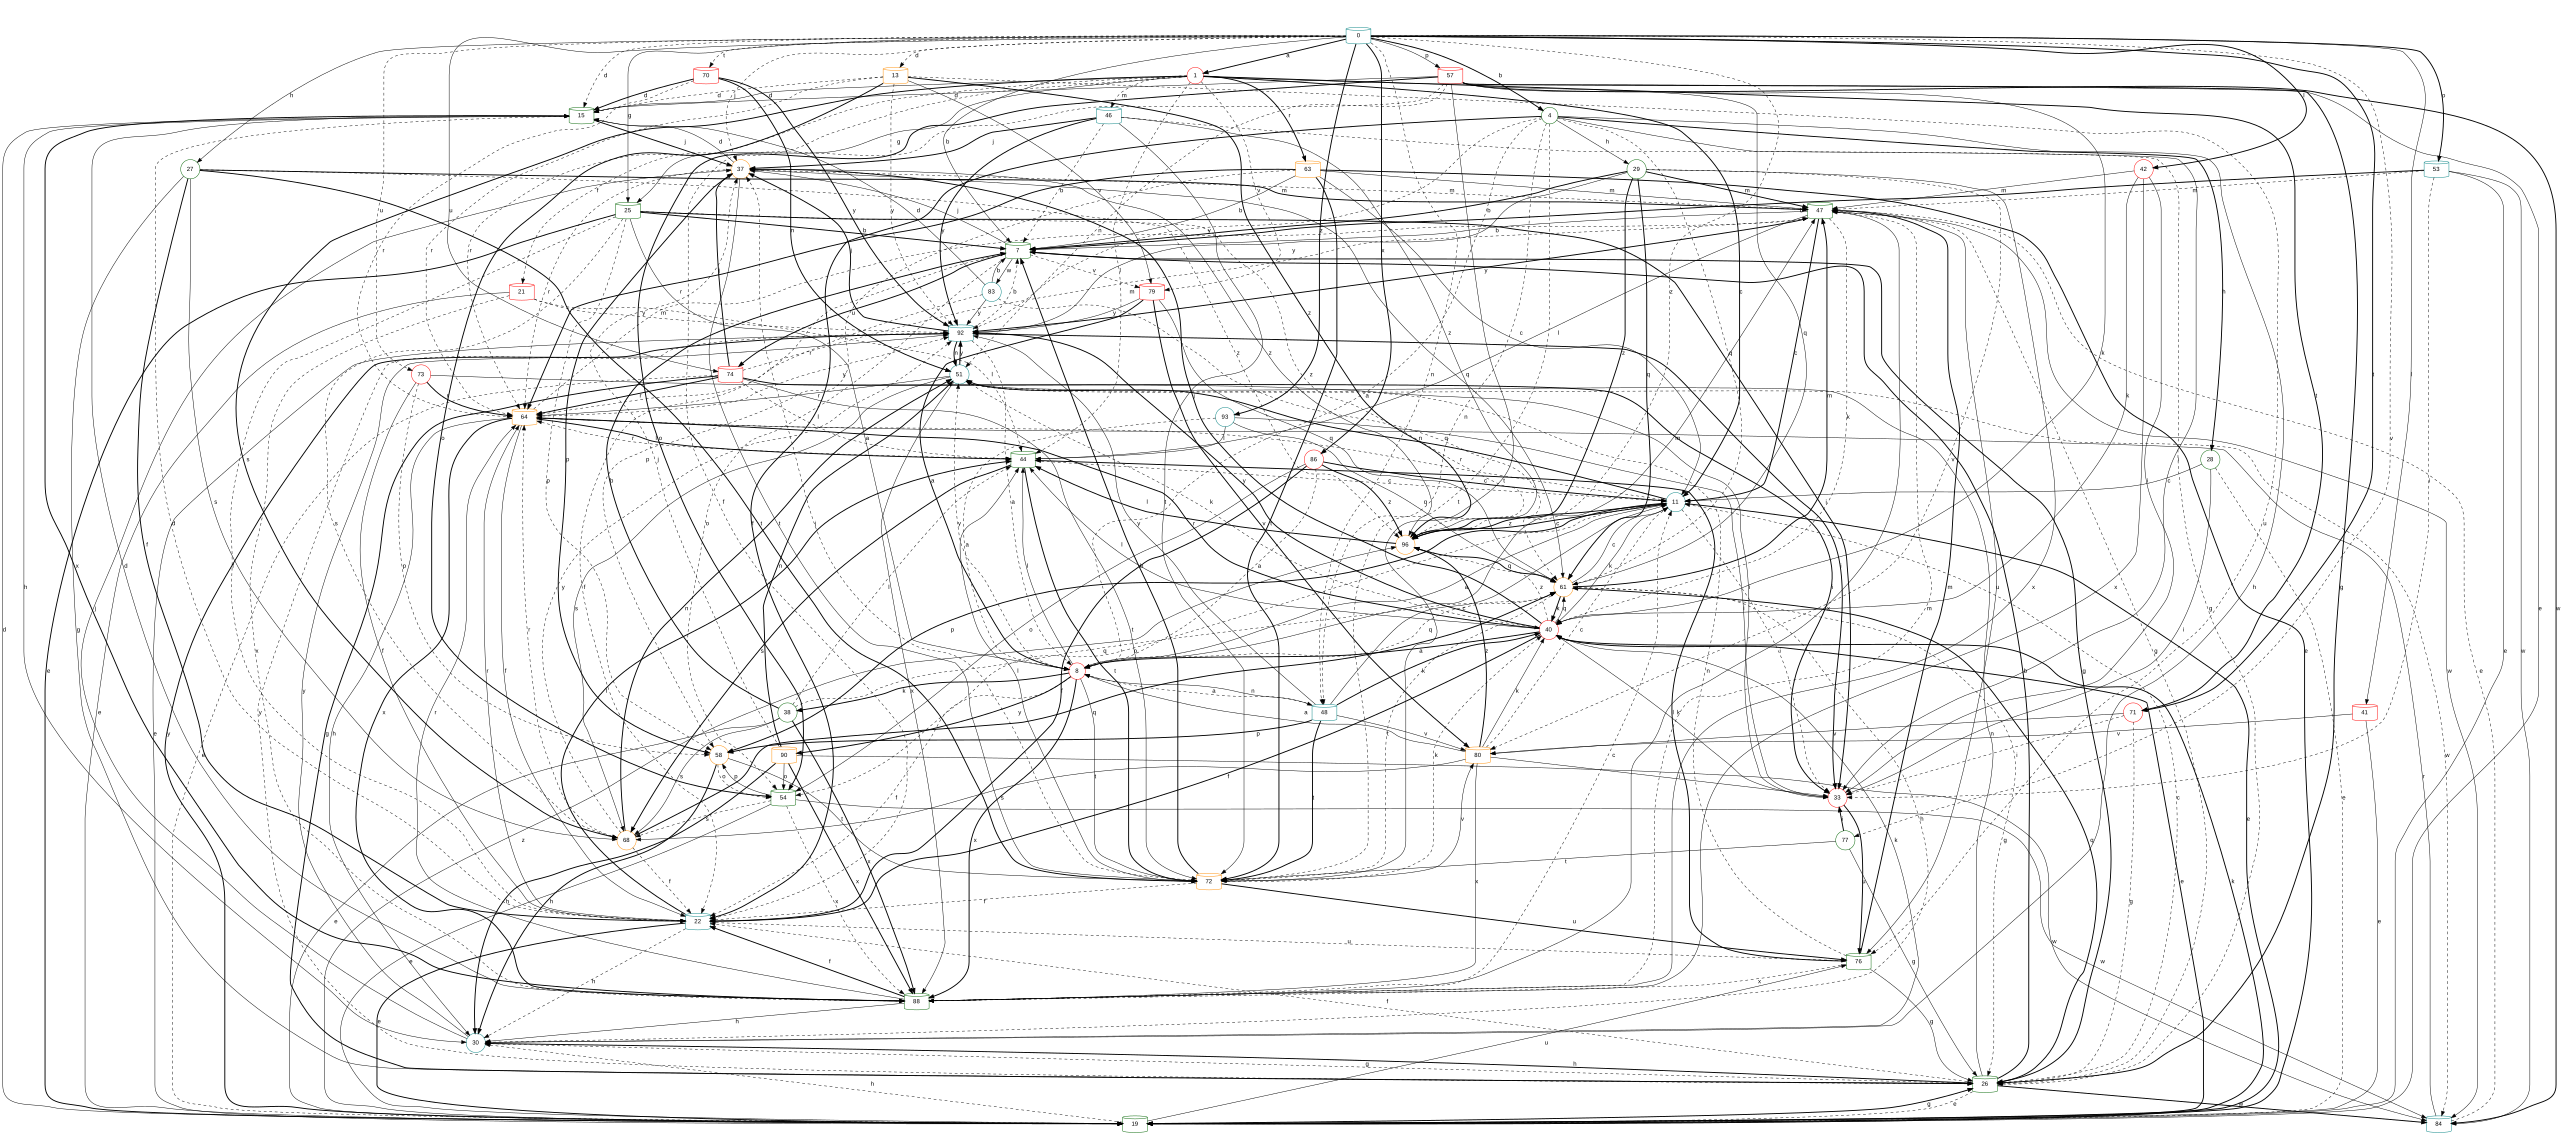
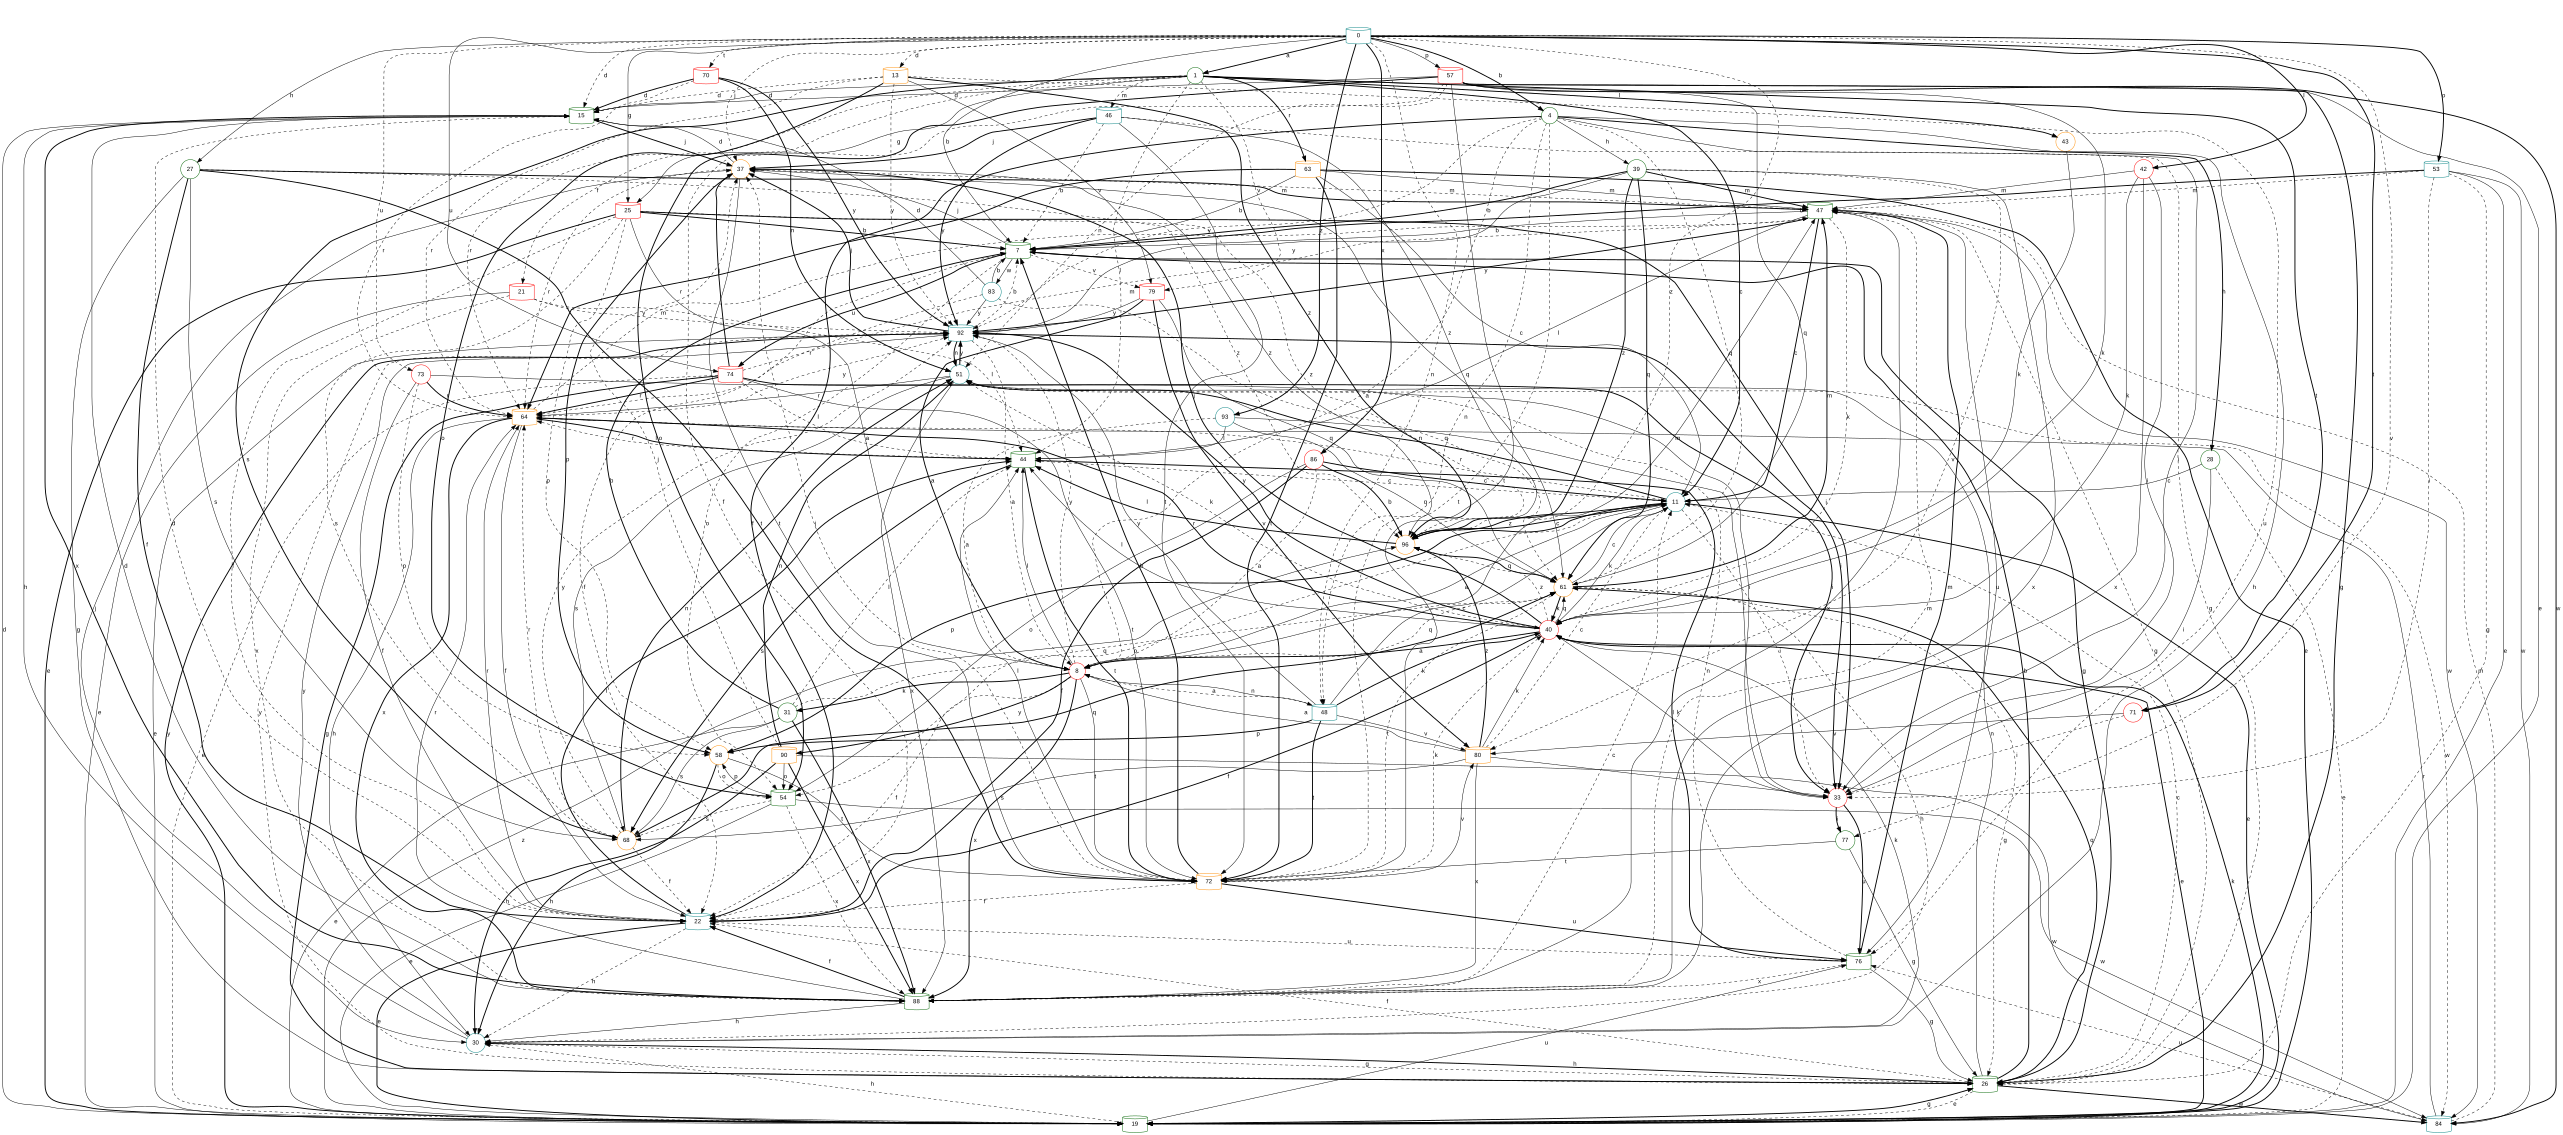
(1195, 76) -> (1195, 76)
none -> (2066, 142)
(1637, 169) -> (1637, 169)
(628, 211) -> (628, 211)
(841, 382) -> none
(1390, 502) -> (1390, 502)
(973, 566) -> (1070, 491)
(2481, 671) -> (2481, 671)
(788, 713) -> (788, 713)
(2365, 713) -> none
(1842, 821) -> (1836, 818)
(2125, 941) -> (2431, 753)
none -> (2151, 1044)
